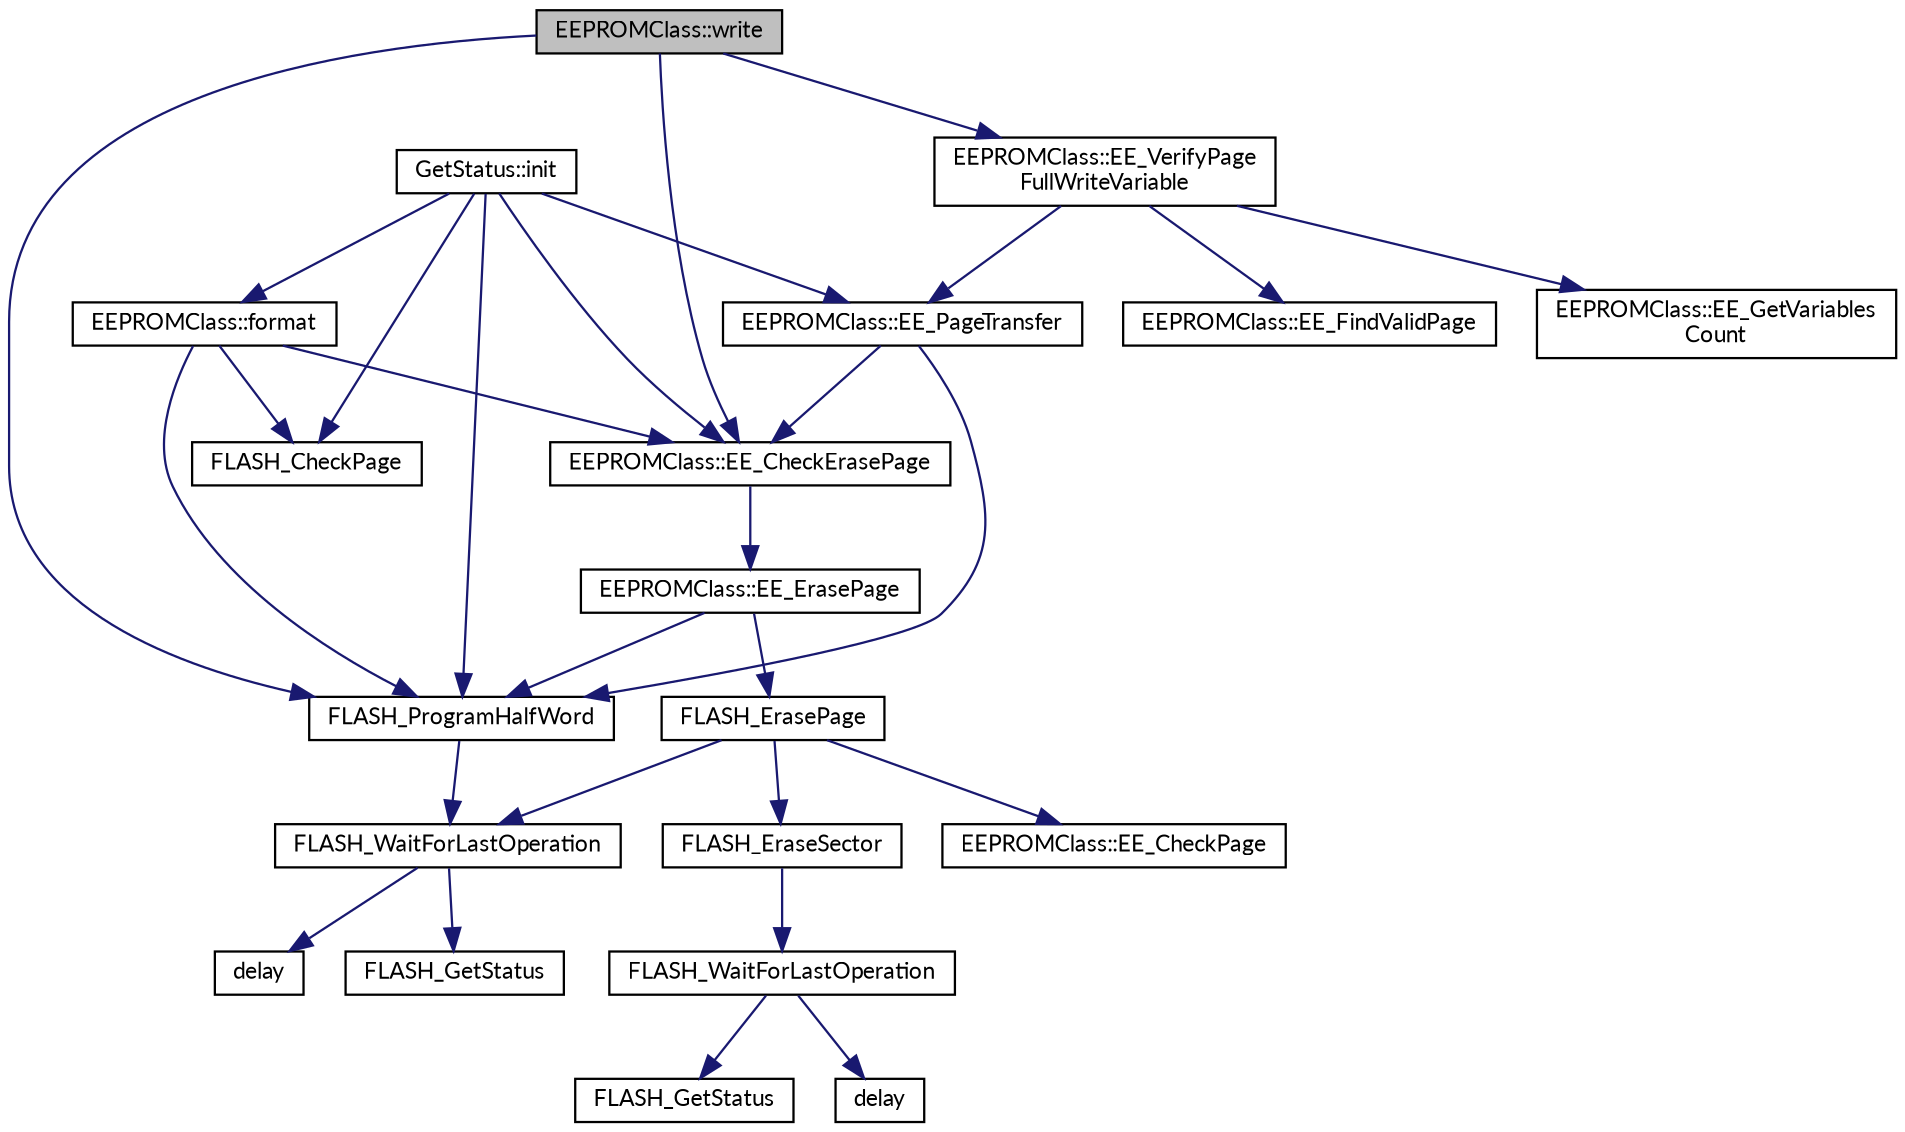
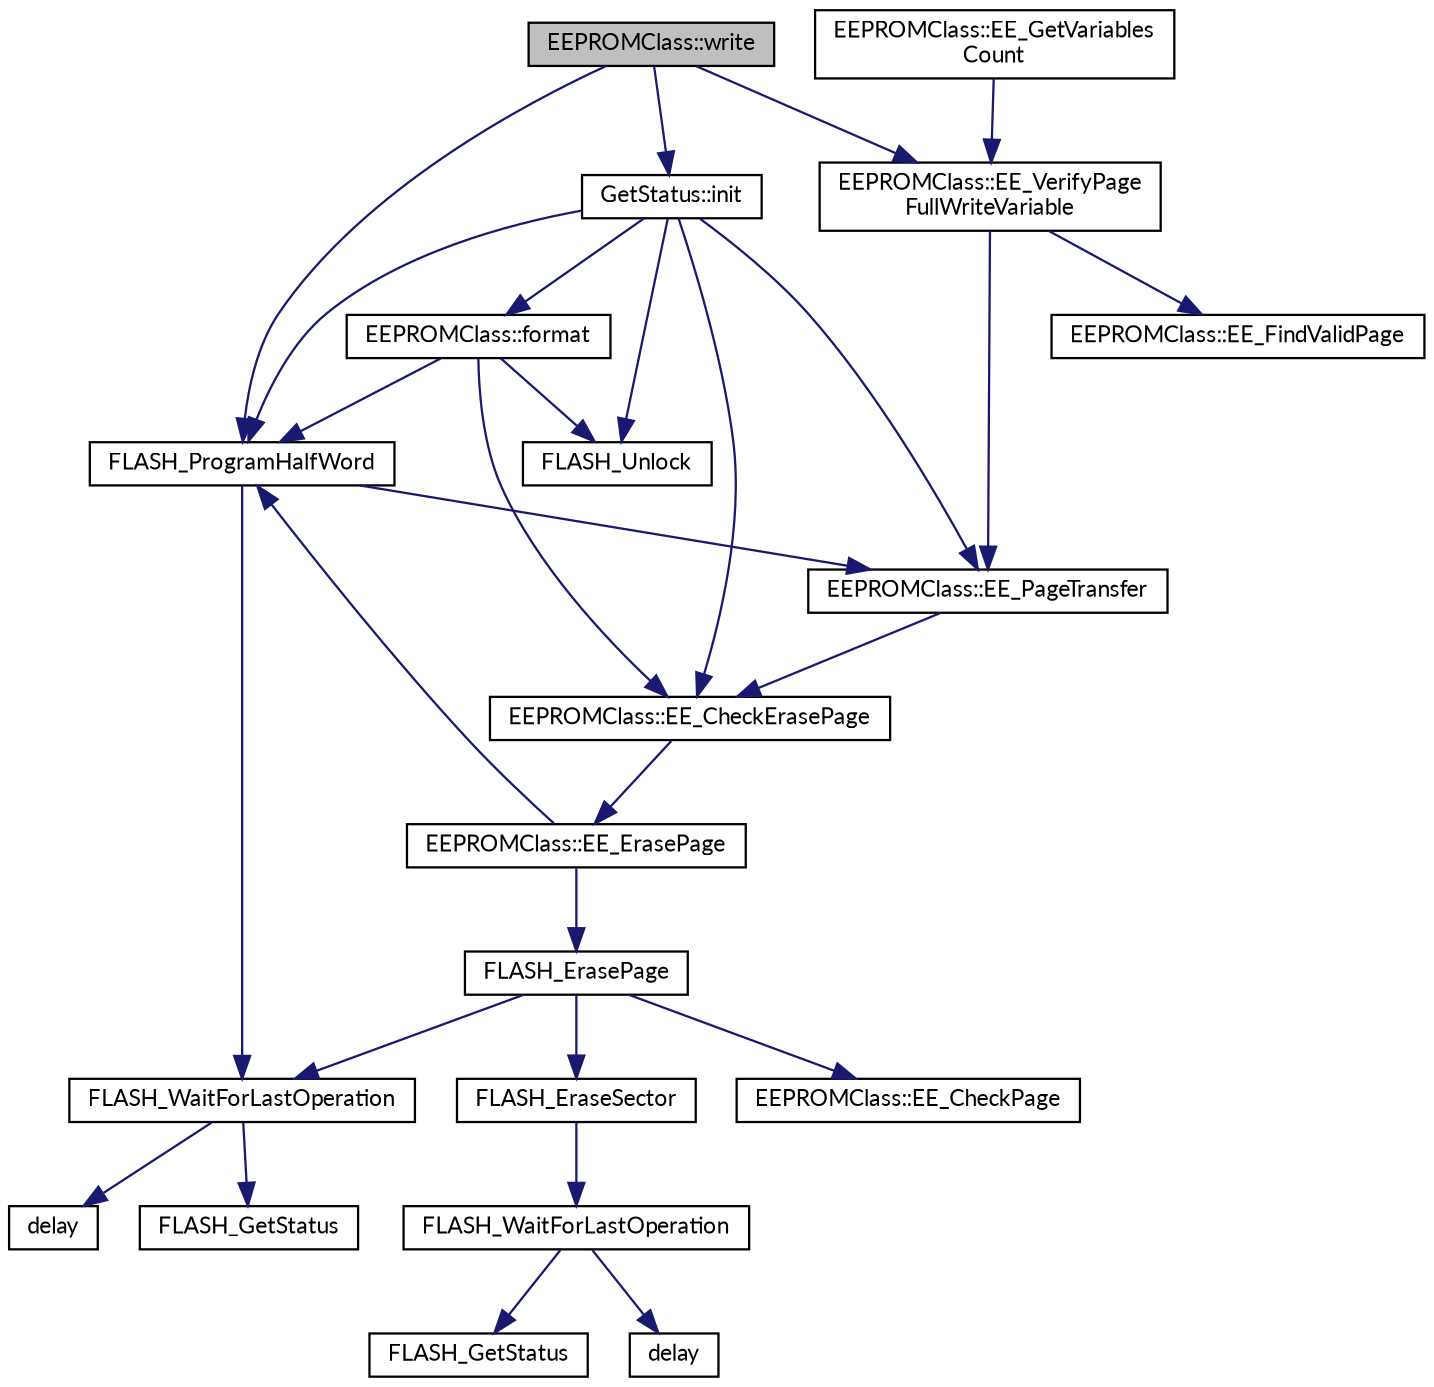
(675, 223) -> (660, 109)
(1399, 245) -> (993, 109)
(307, 464) -> (617, 464)
(920, 625) -> (604, 526)
